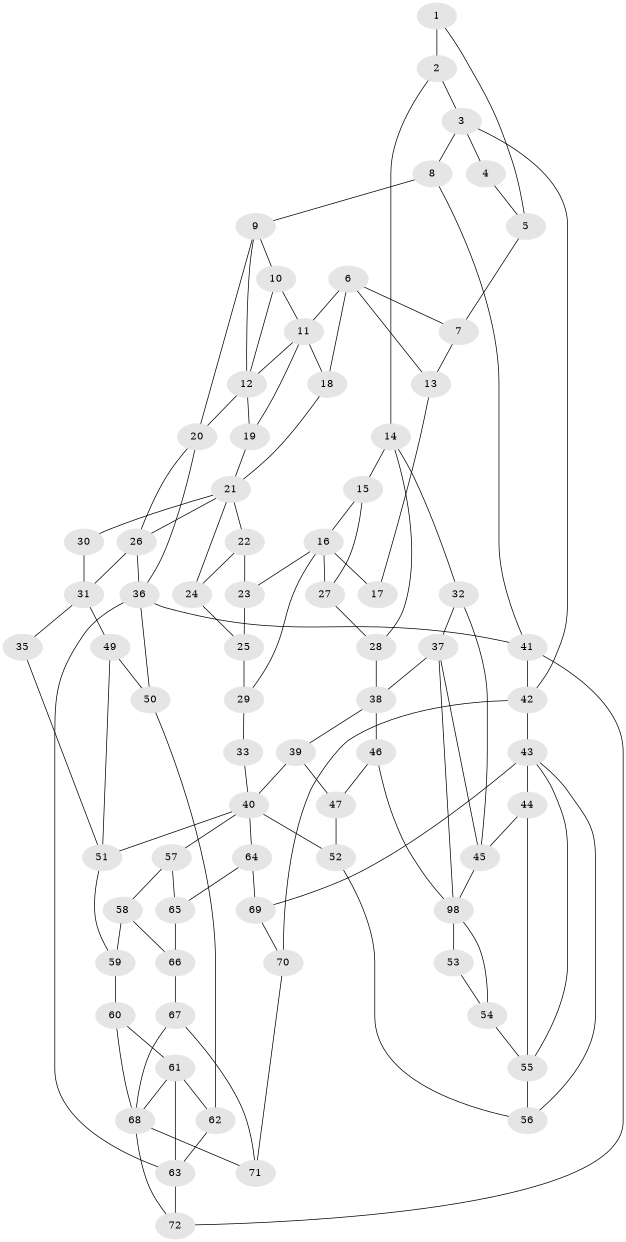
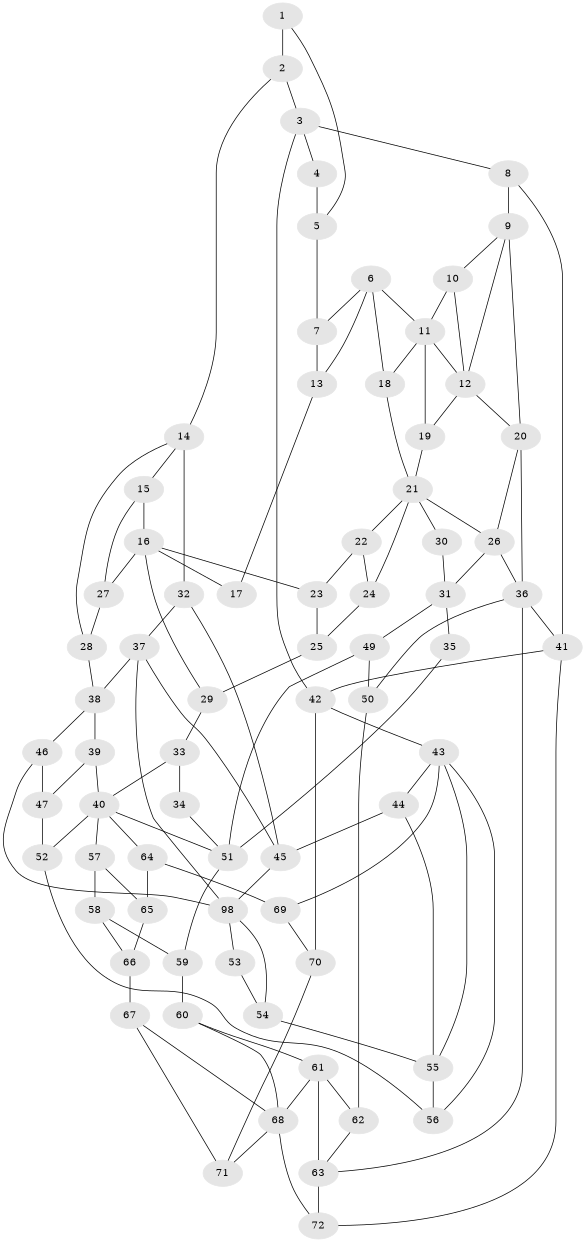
none -> (180, 805)
